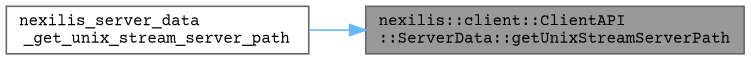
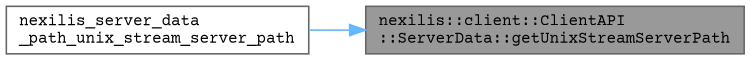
(158, 30) -> (158, 30)
